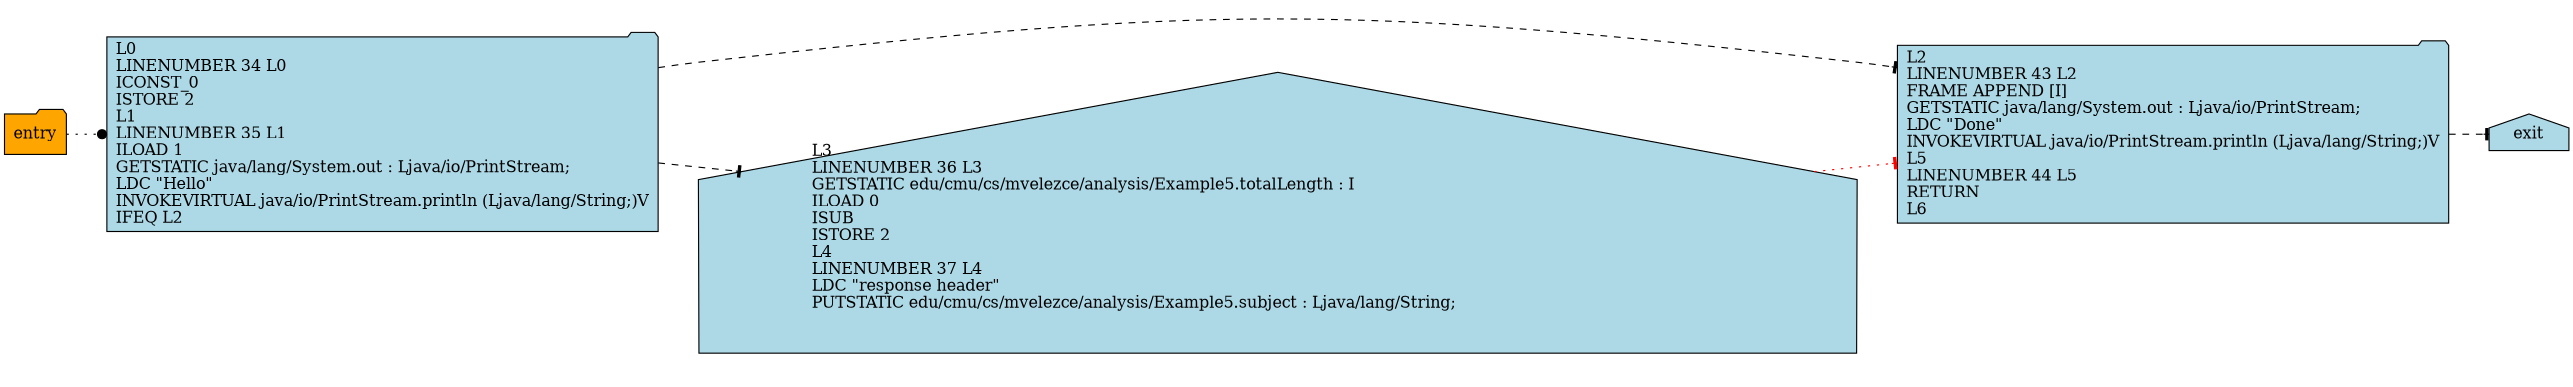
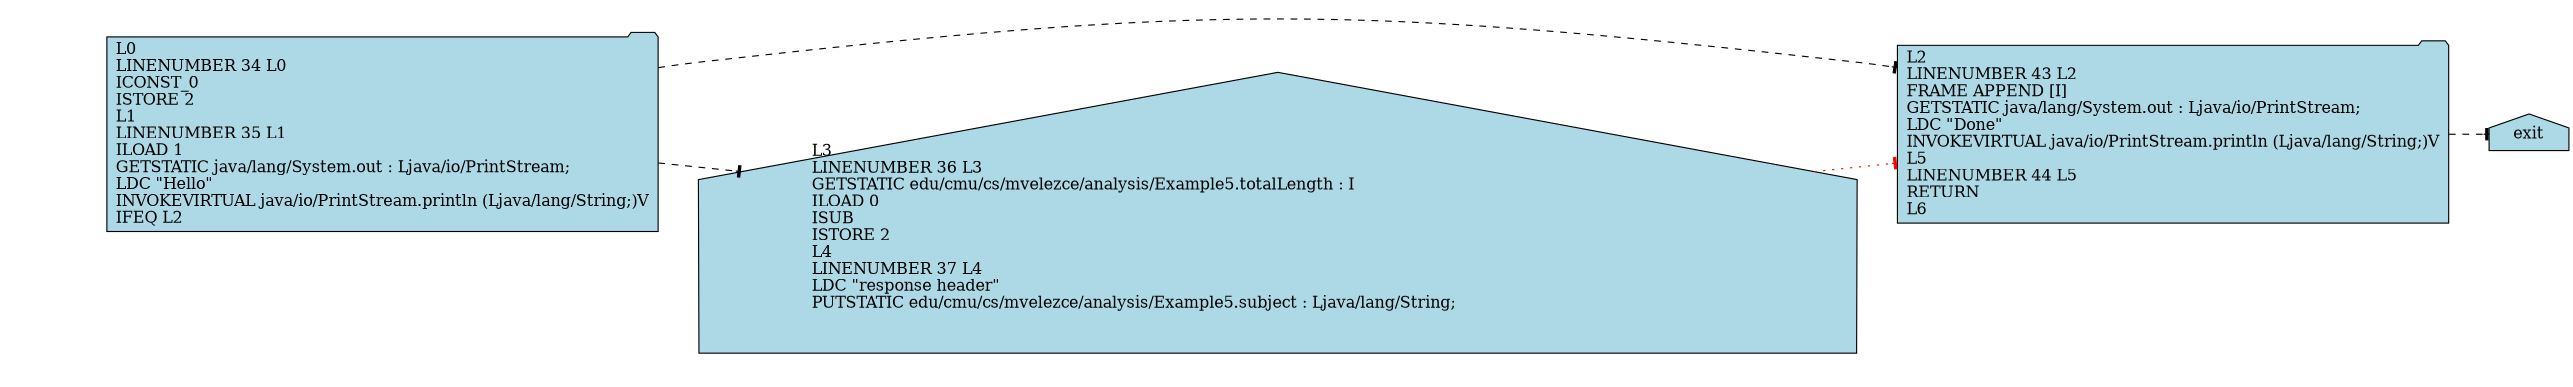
(35, 134) -> none
